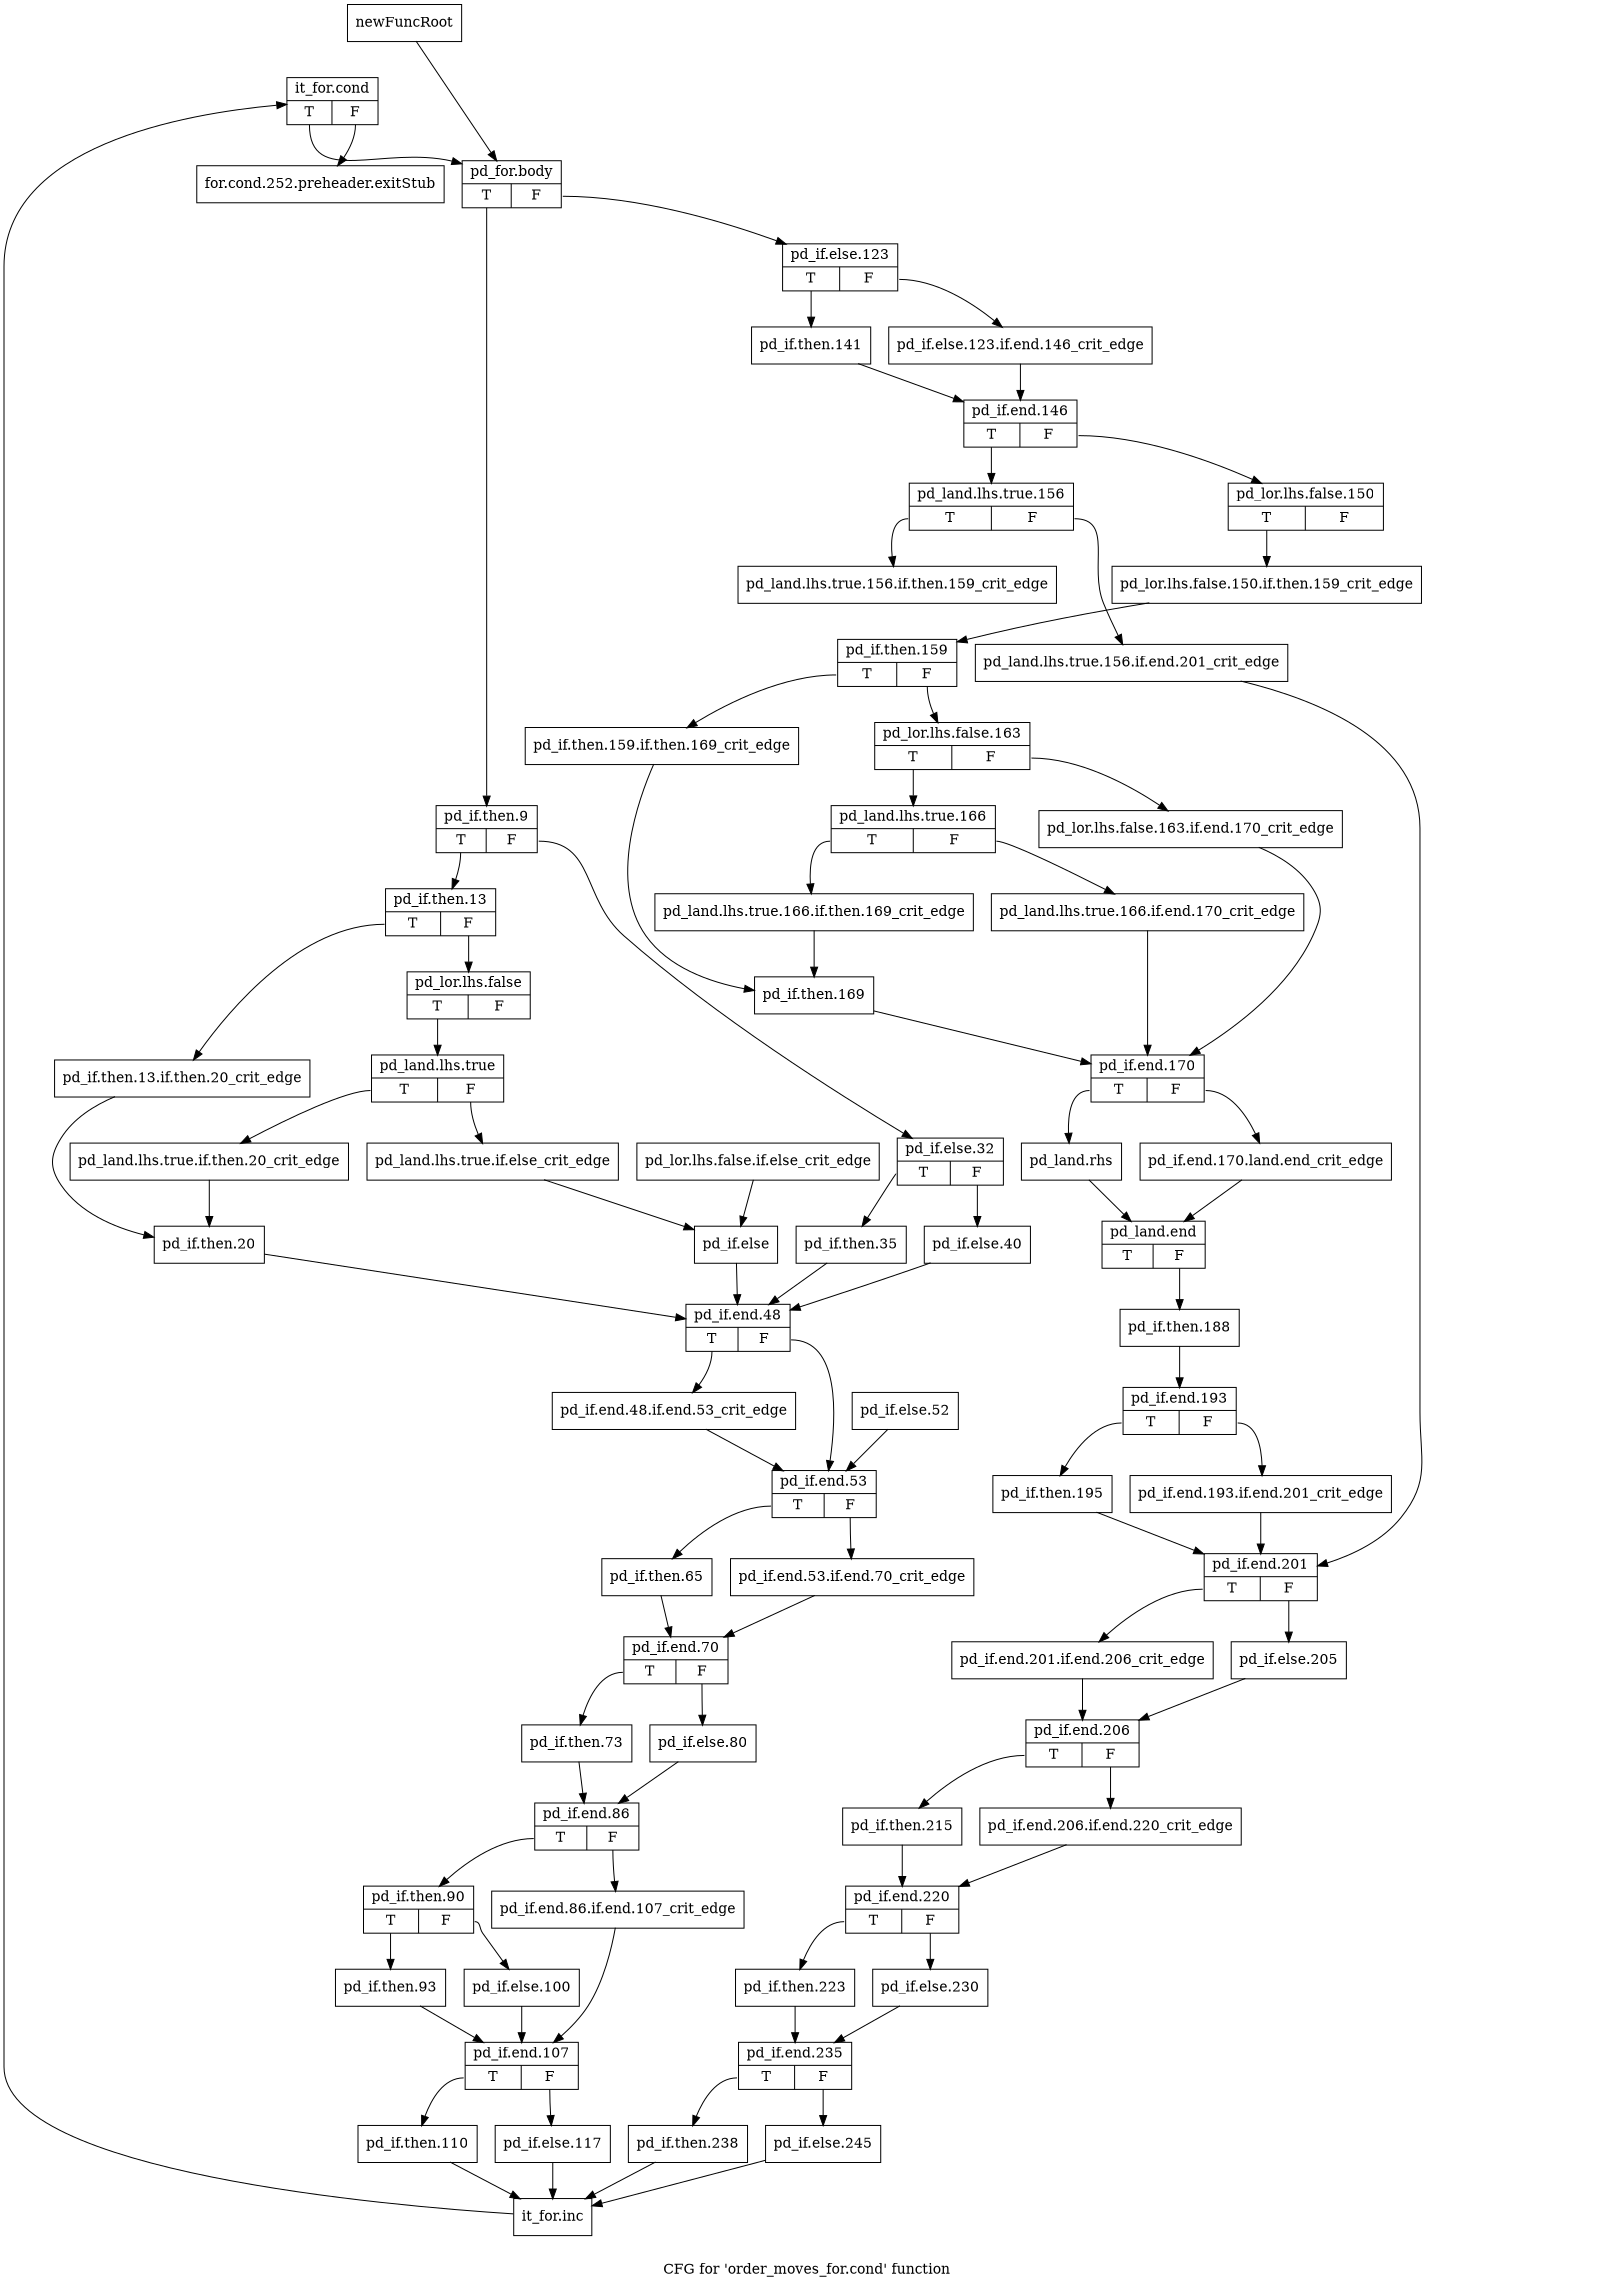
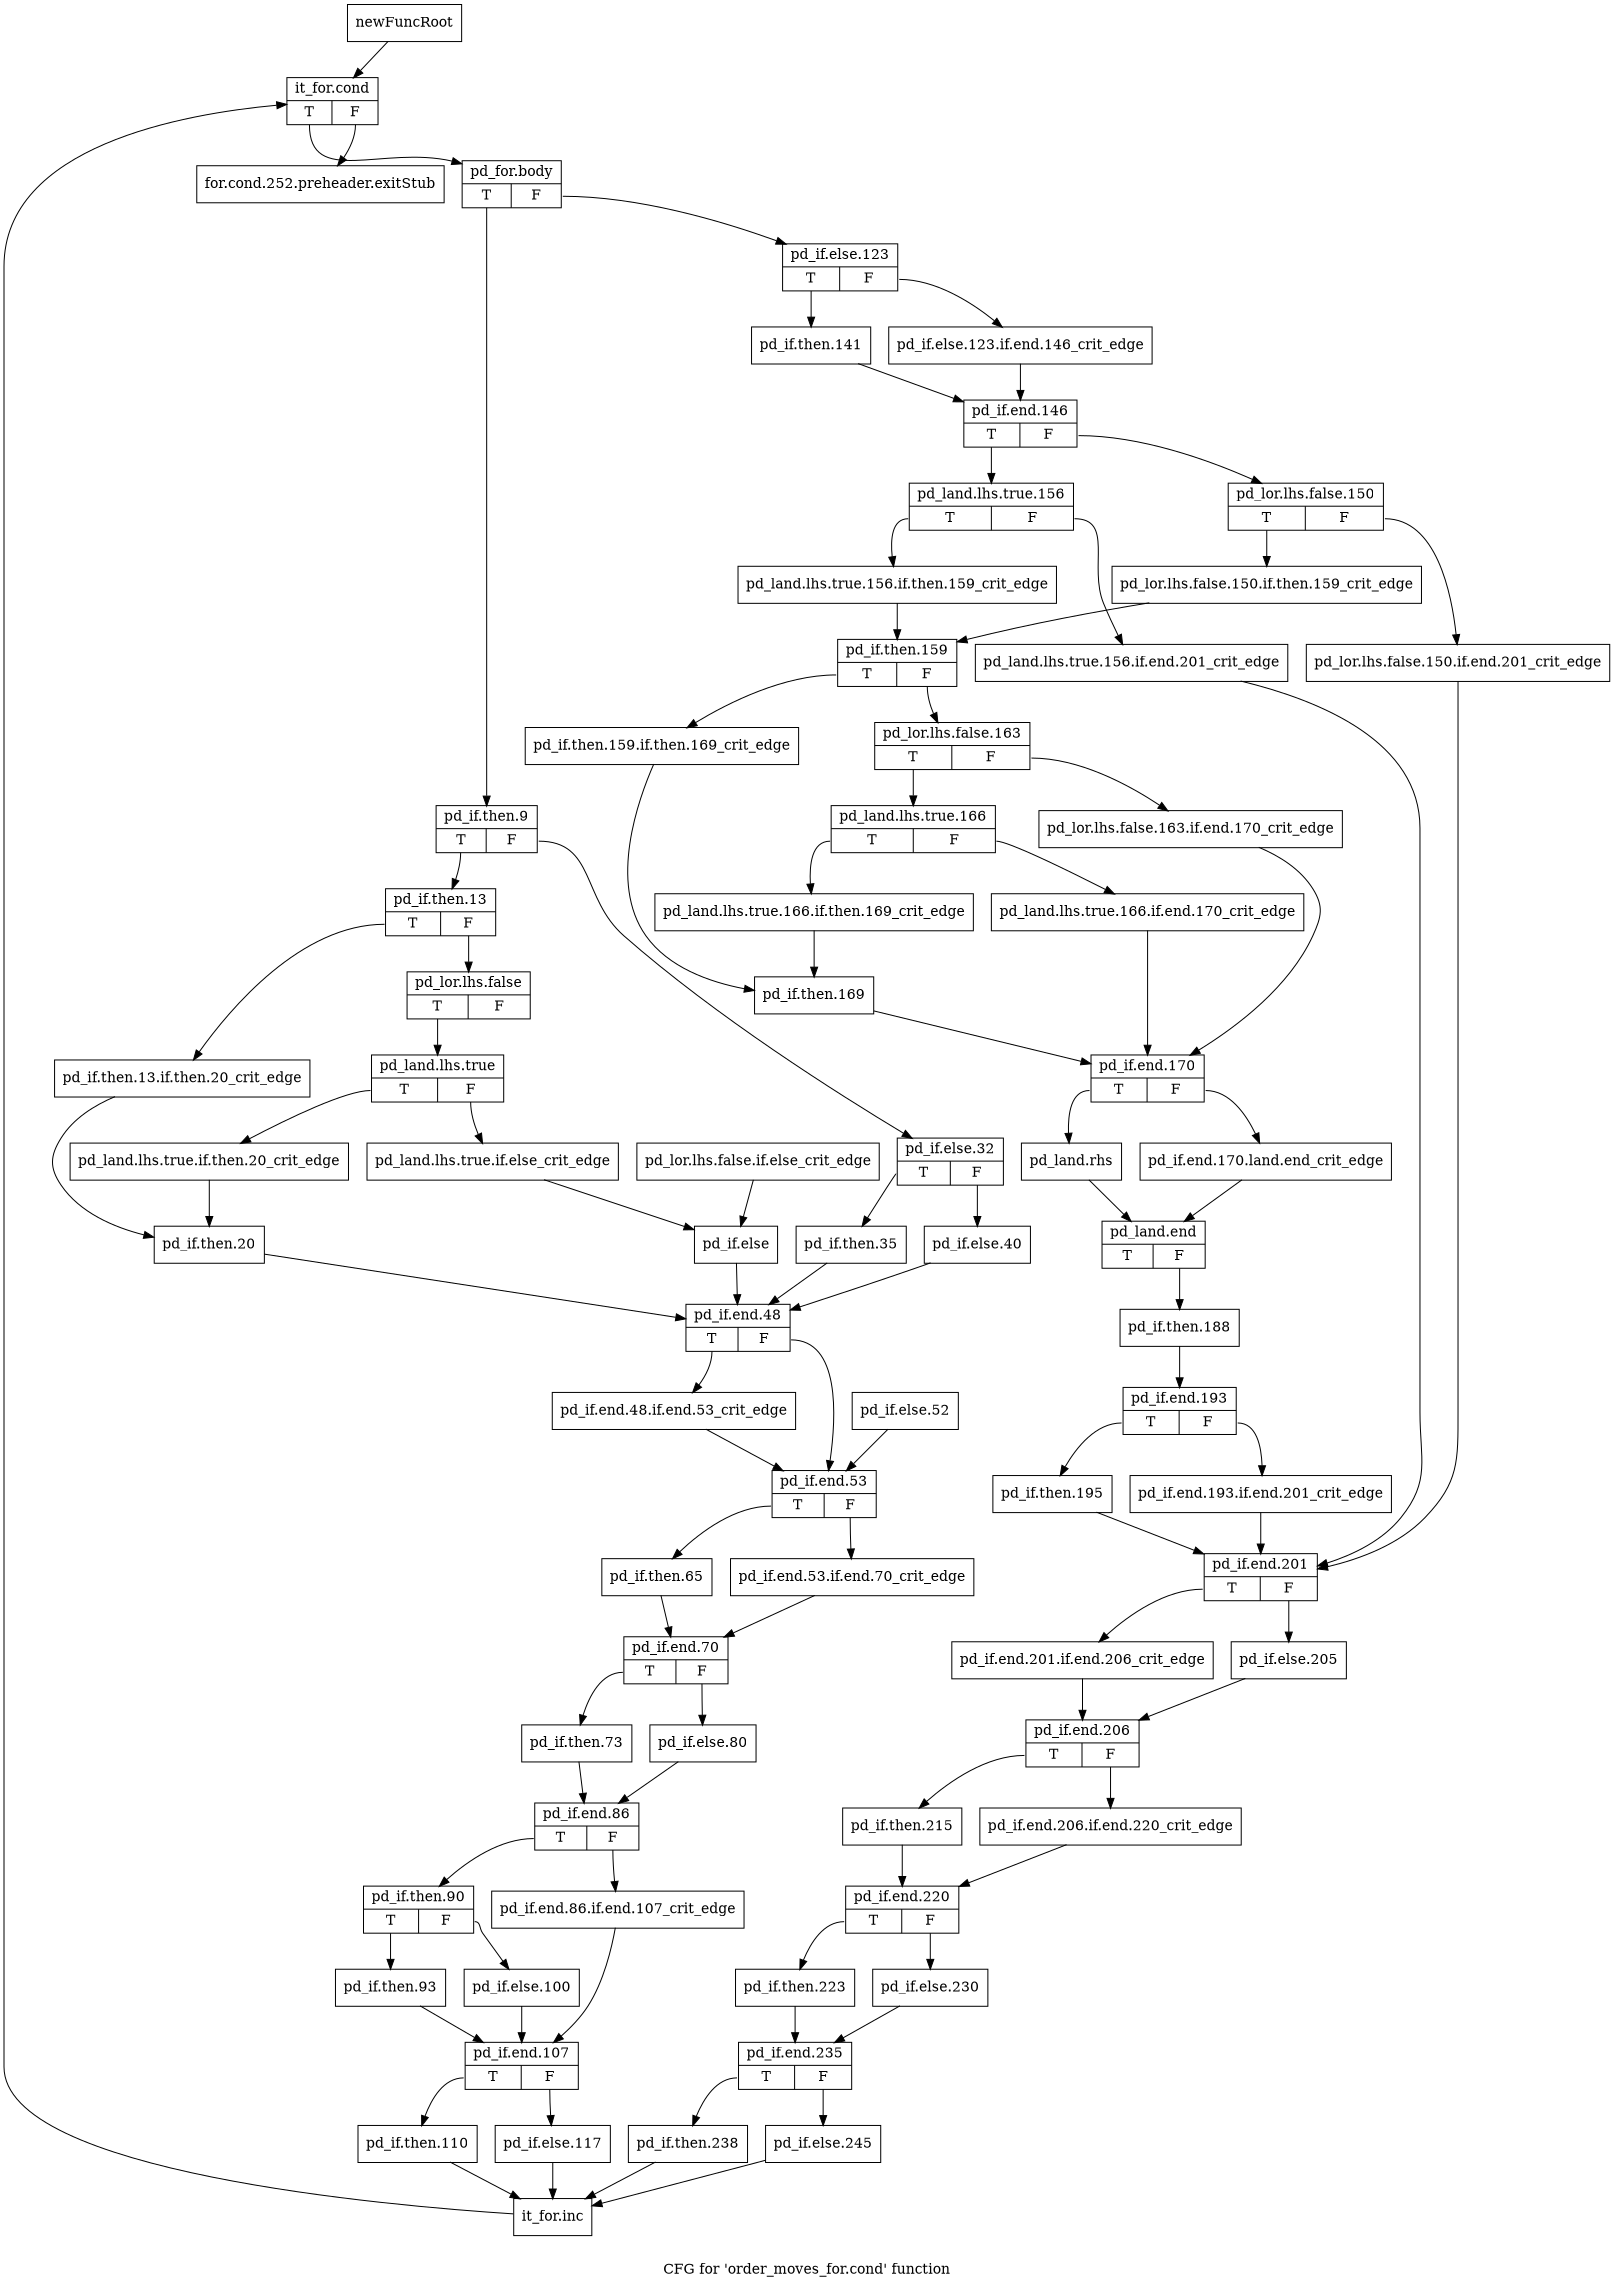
(454, 97) -> (374, 56)
none -> (897, 616)
none -> (1458, 663)
